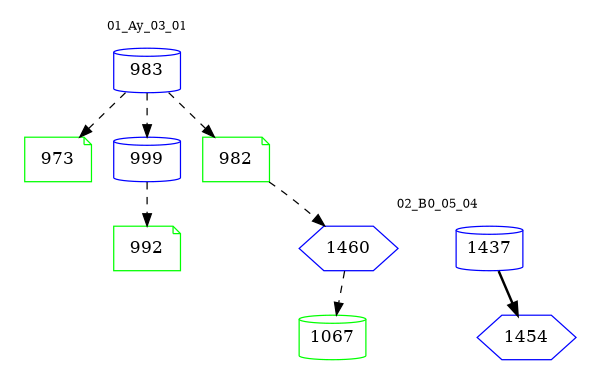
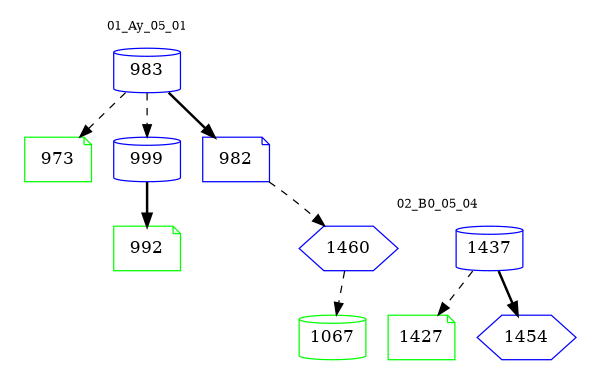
(147, 27) -> (147, 27)
(187, 111) -> (187, 111)
(236, 159) -> (236, 159)
(147, 198) -> (147, 198)
none -> (422, 337)
